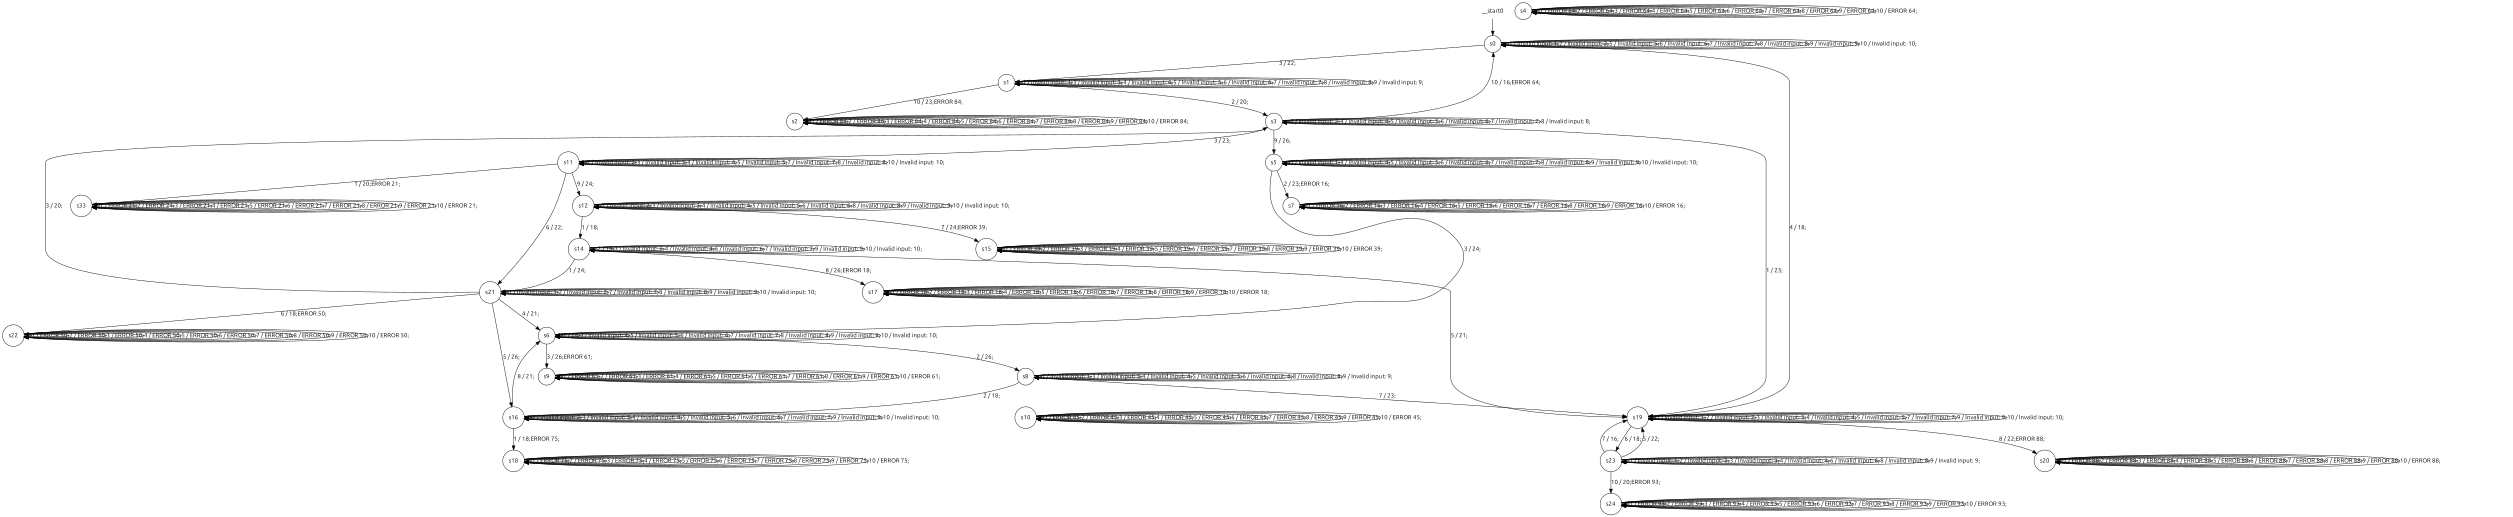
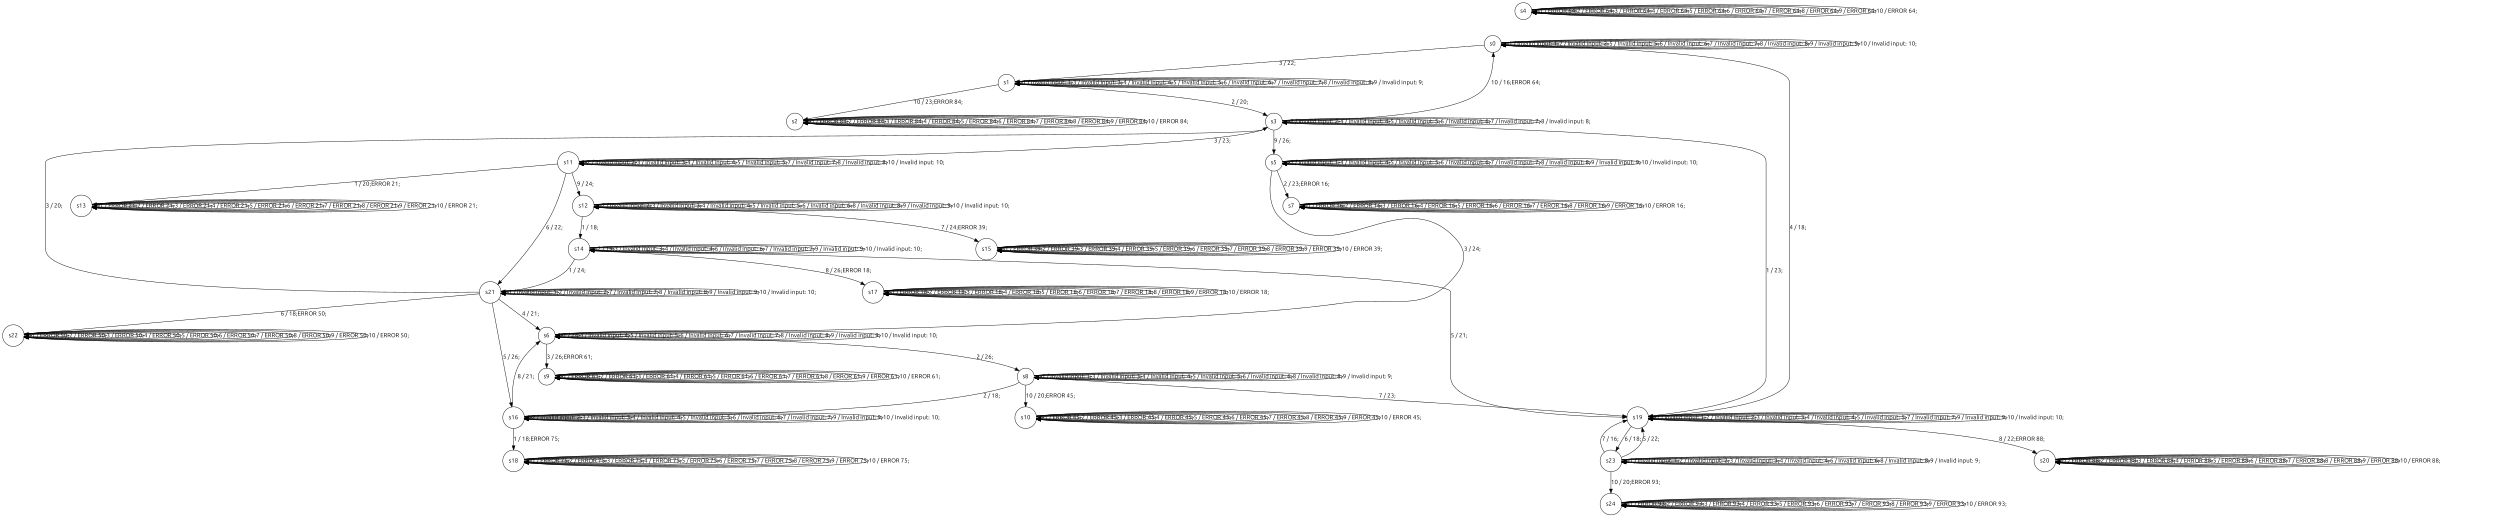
(1493, 11) -> none
(81, 206) -> (81, 206)
none -> (1026, 394)
